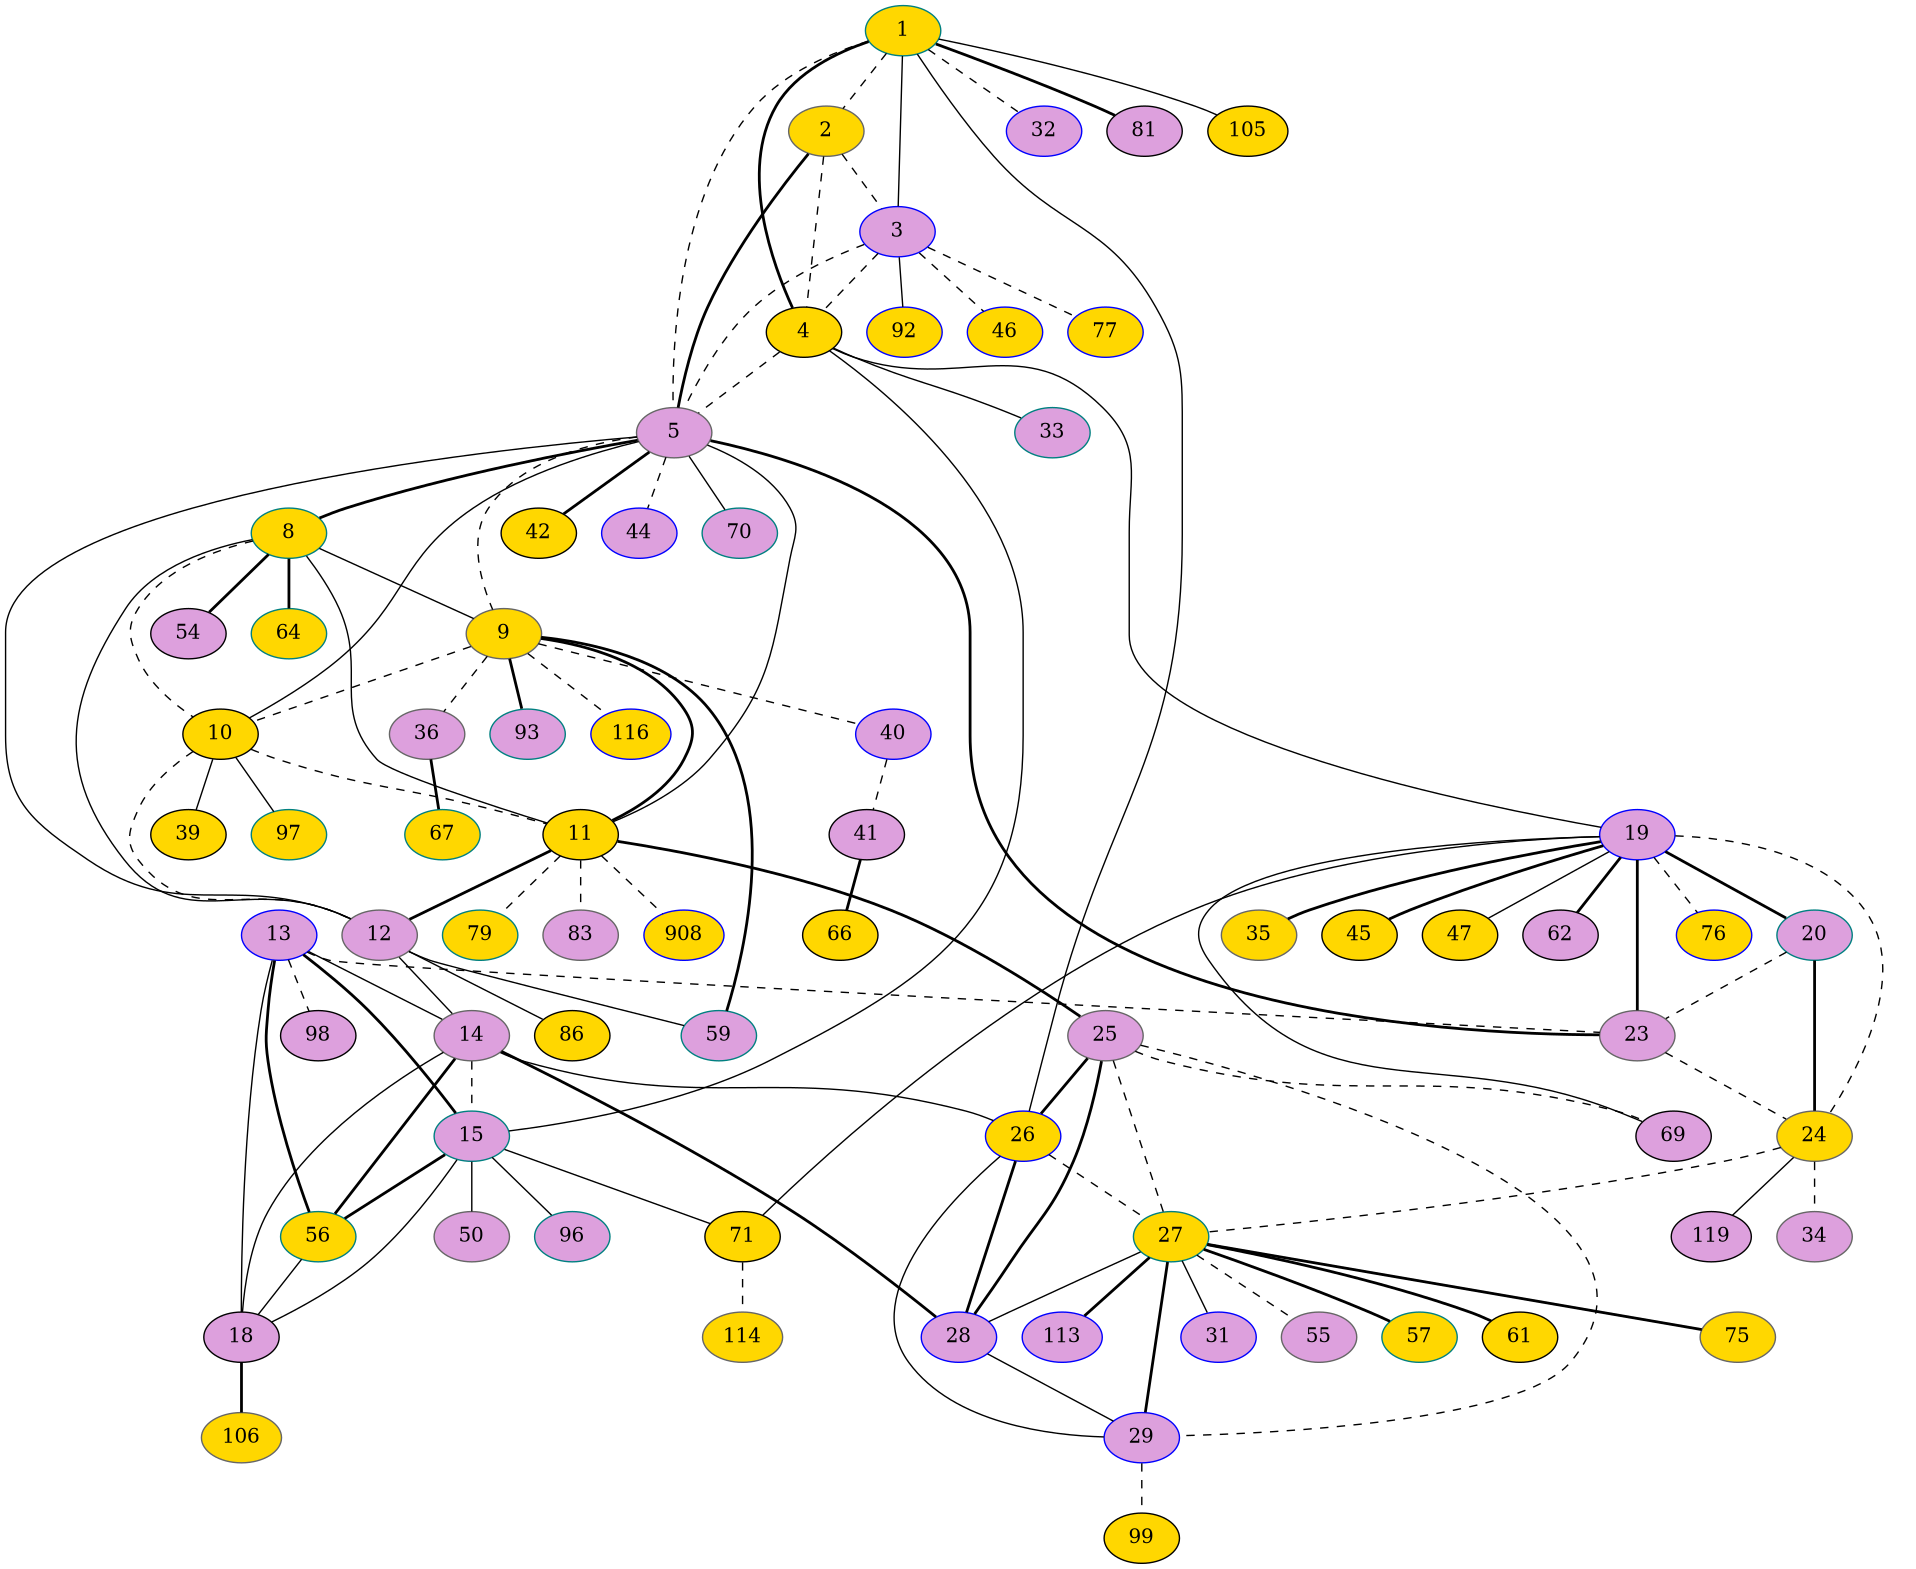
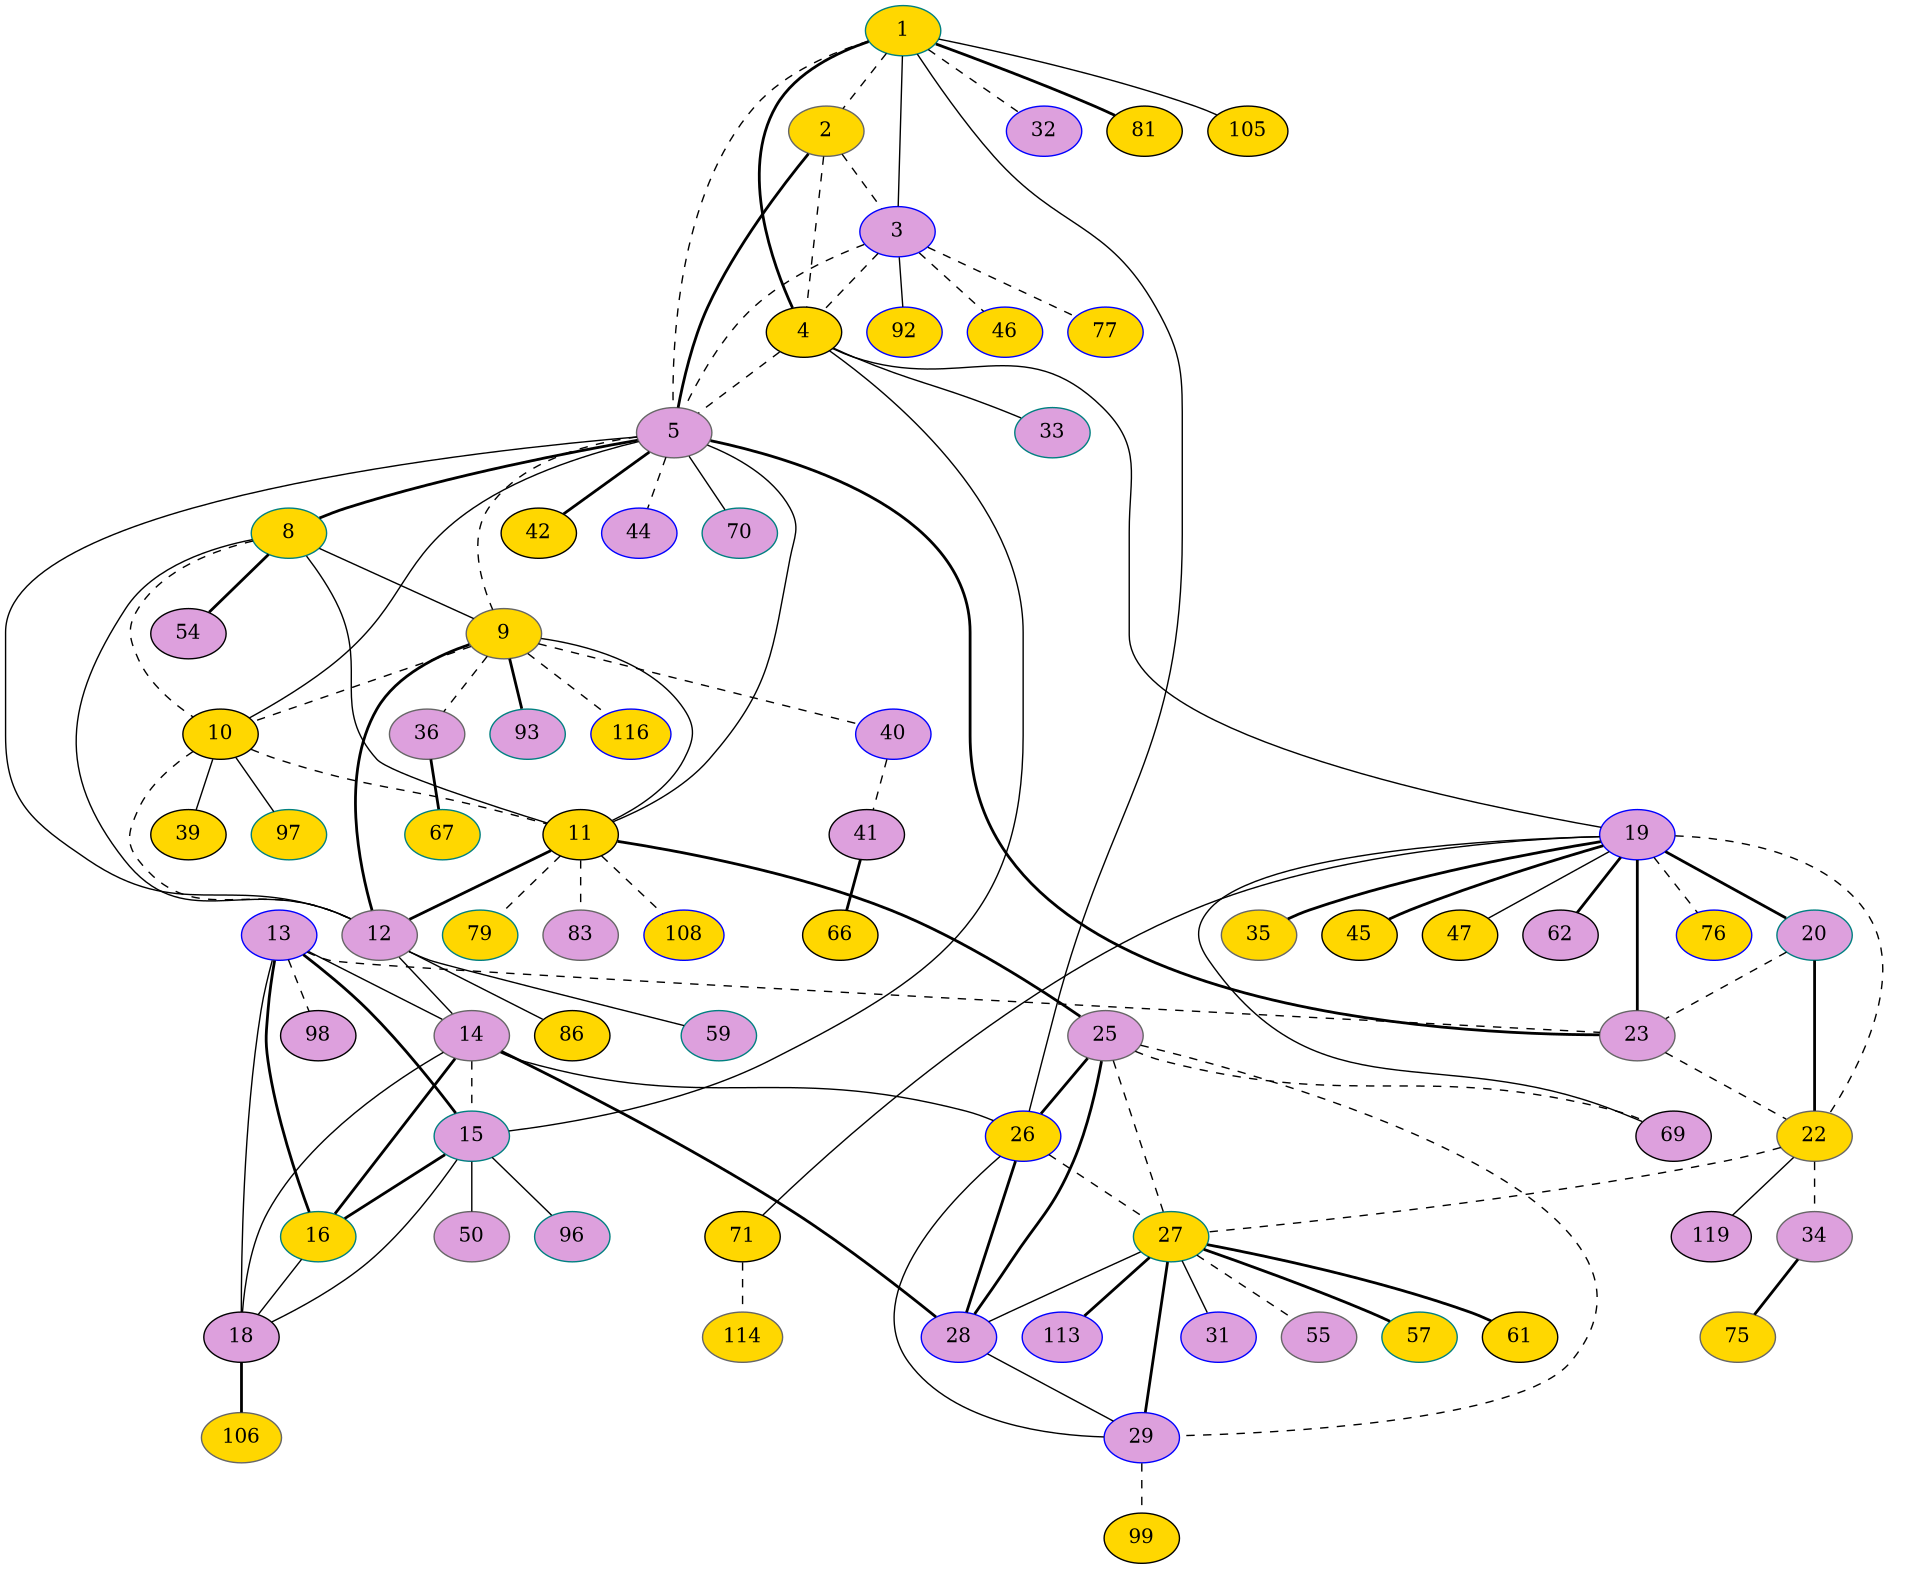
(1145, 131) -> (1145, 131)
(289, 634) -> none
(679, 704) -> (679, 704)
(738, 765) -> (359, 759)
(684, 935) -> (684, 935)
(1815, 1136) -> (1815, 1136)
(607, 1187) -> none
(318, 1237) -> (318, 1237)
(1455, 1287) -> (1776, 1287)
